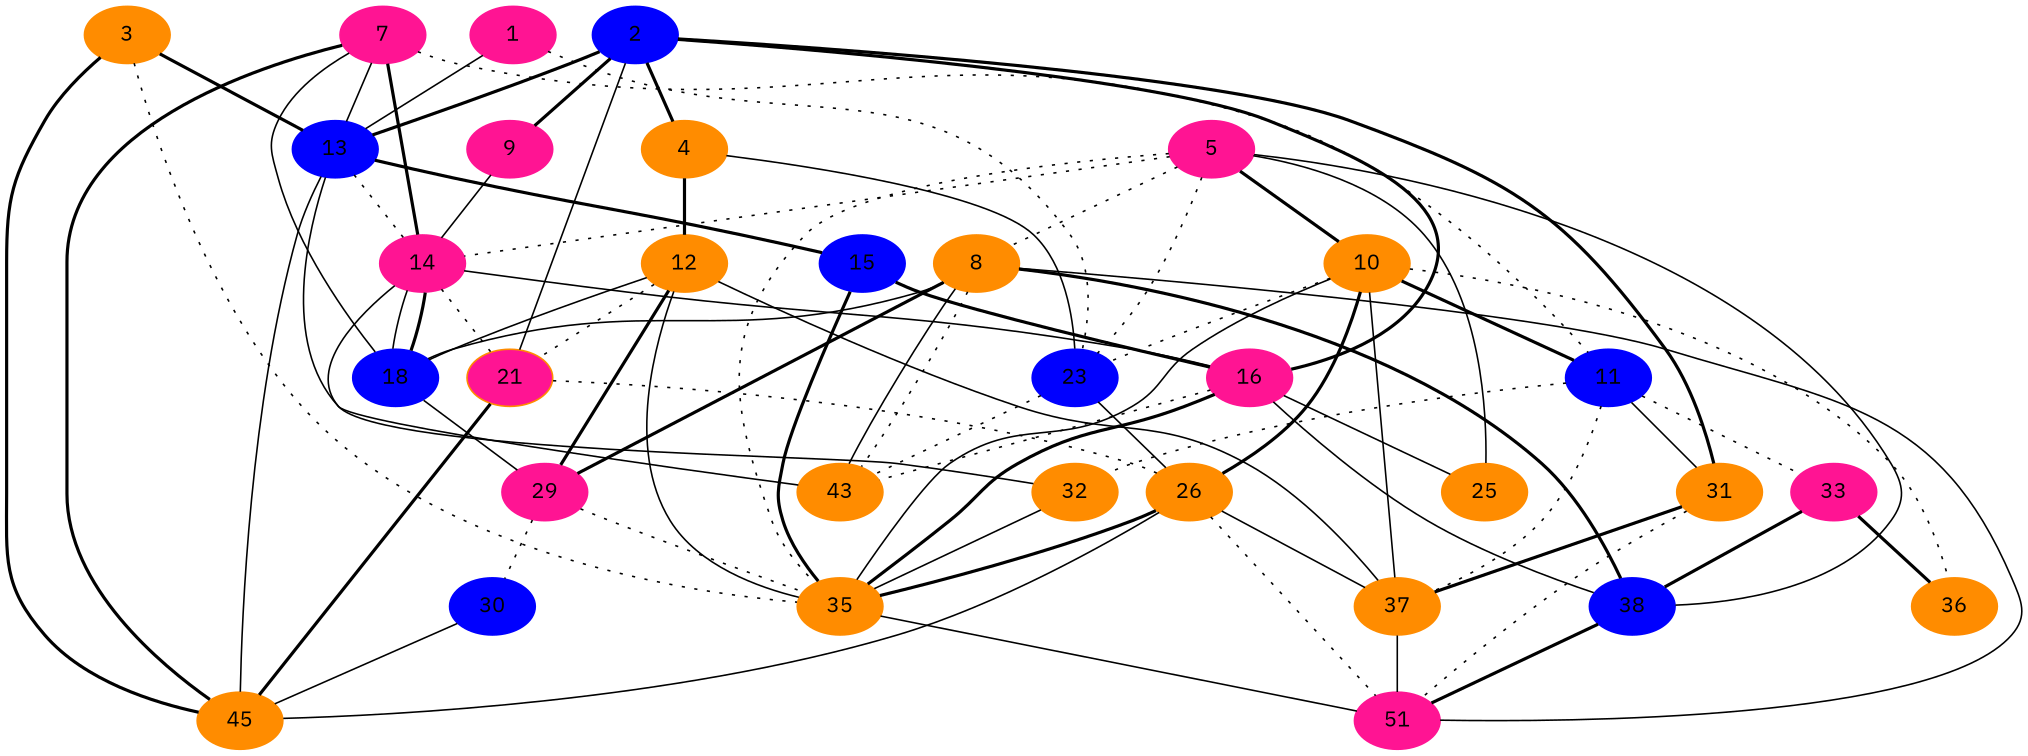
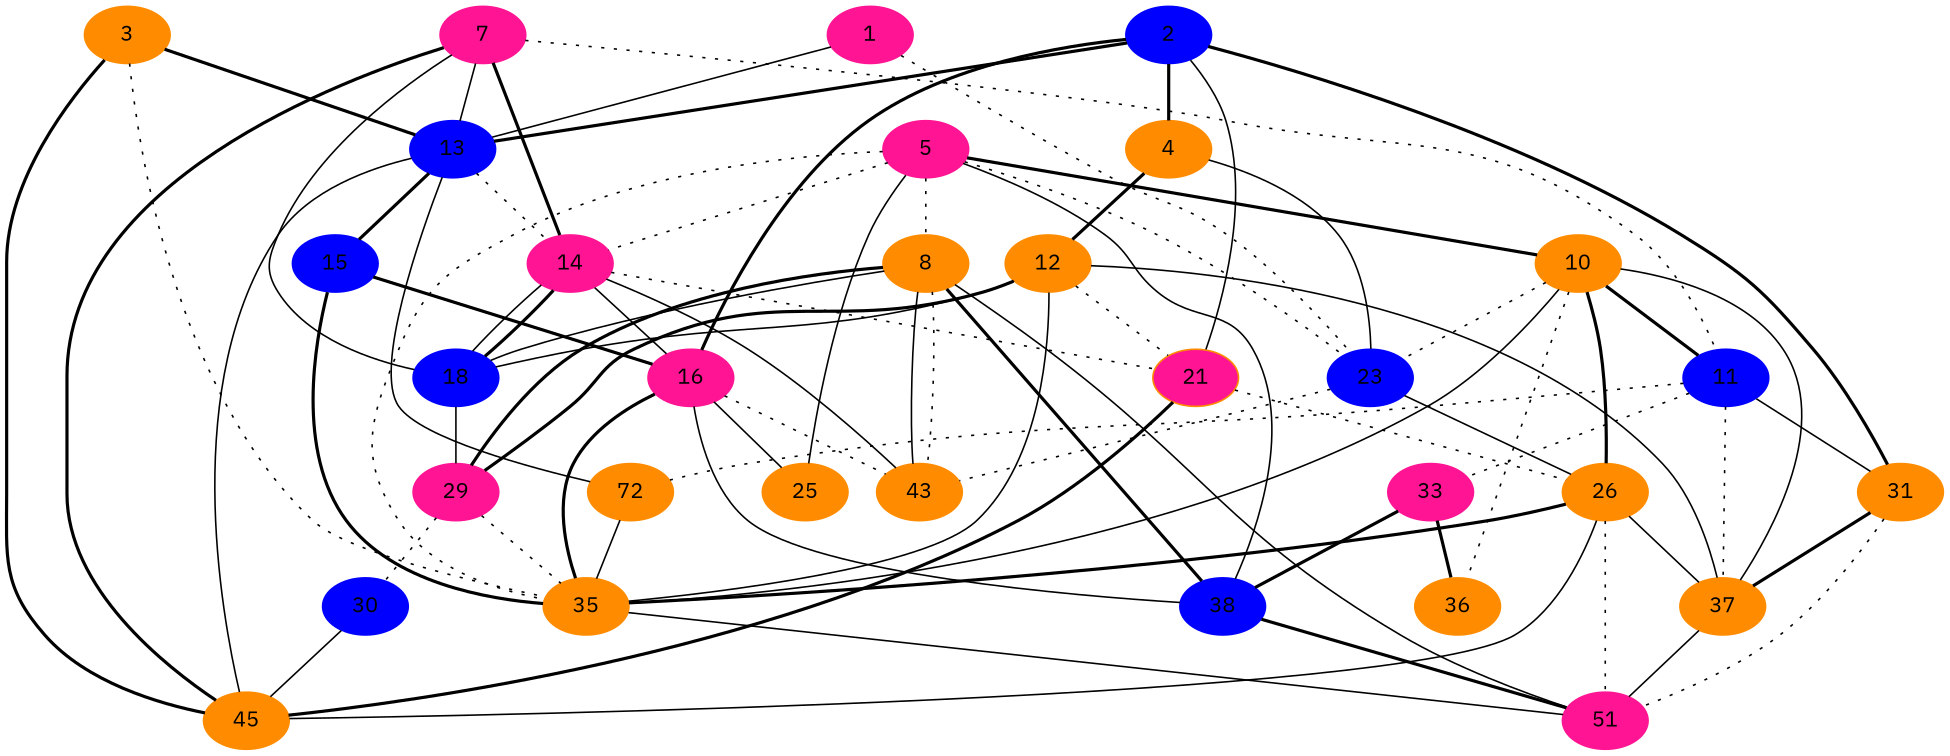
(510, 149) -> none
(1075, 492) -> (631, 492)
